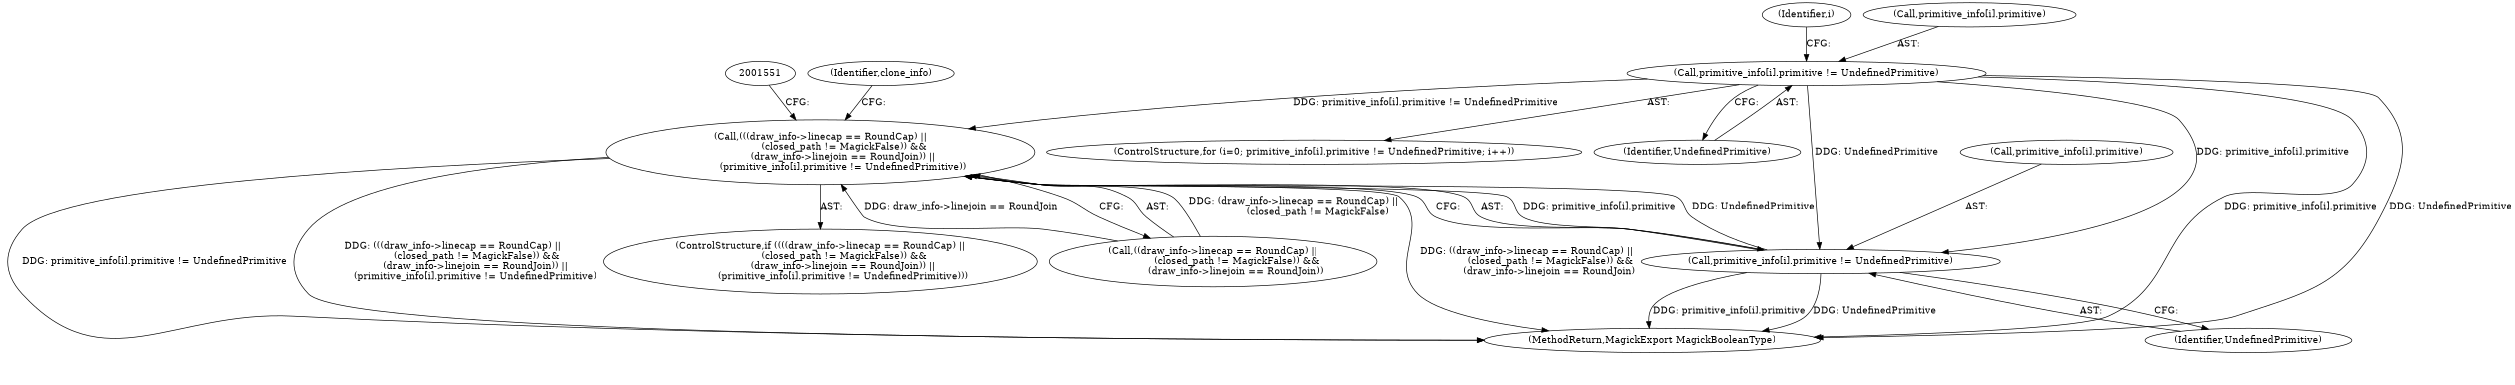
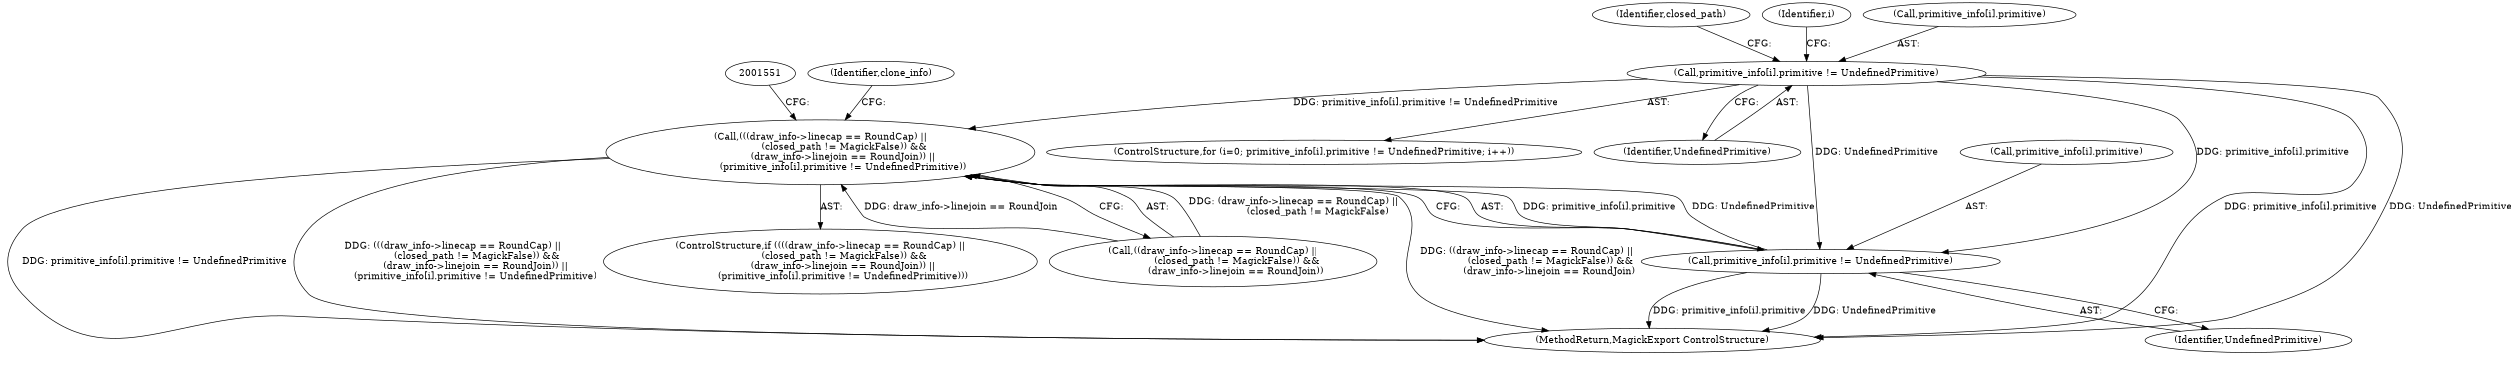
none -> (1671, 15)
(1652, 340) -> (1652, 340)
